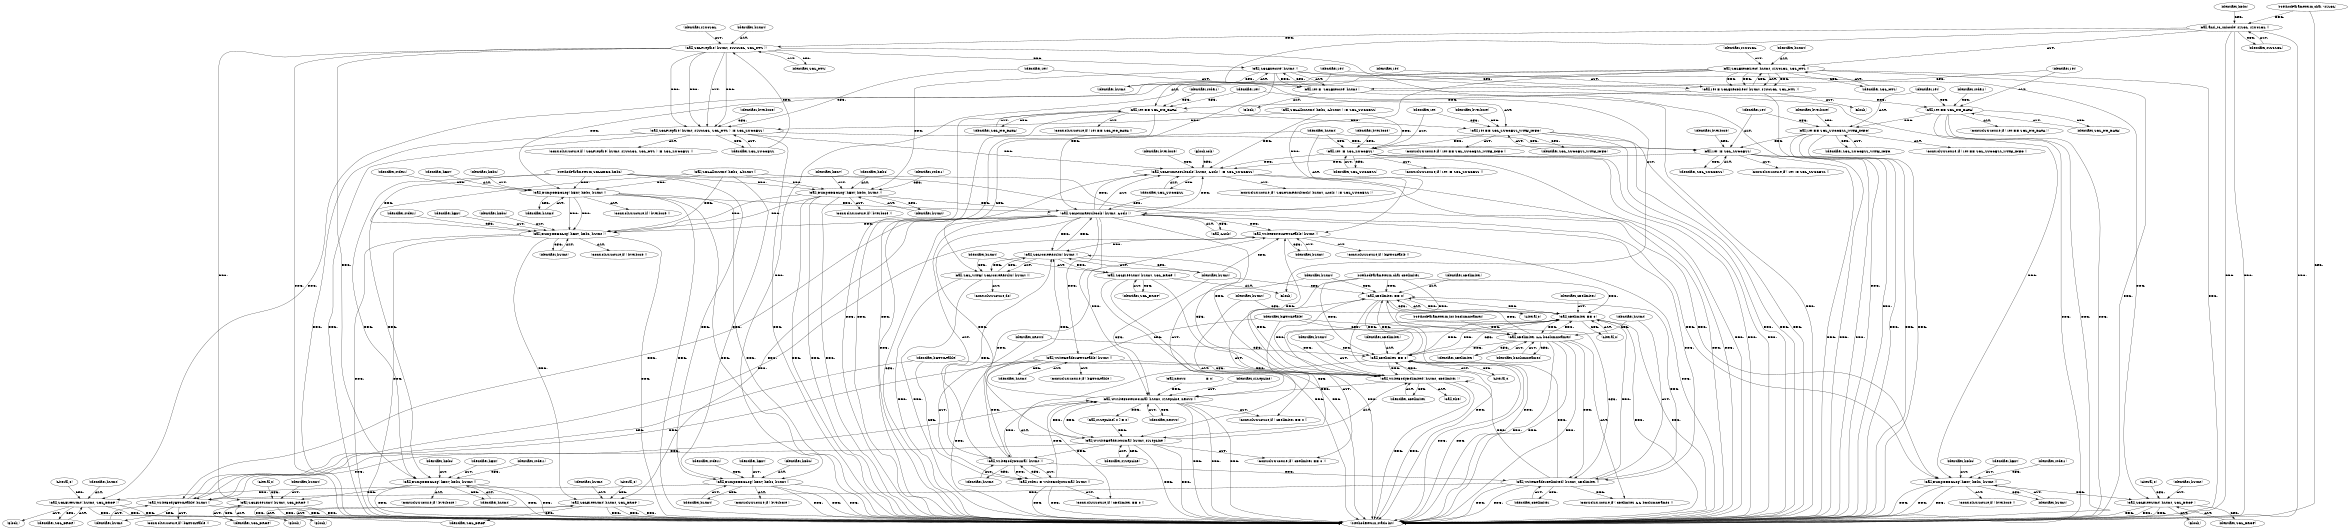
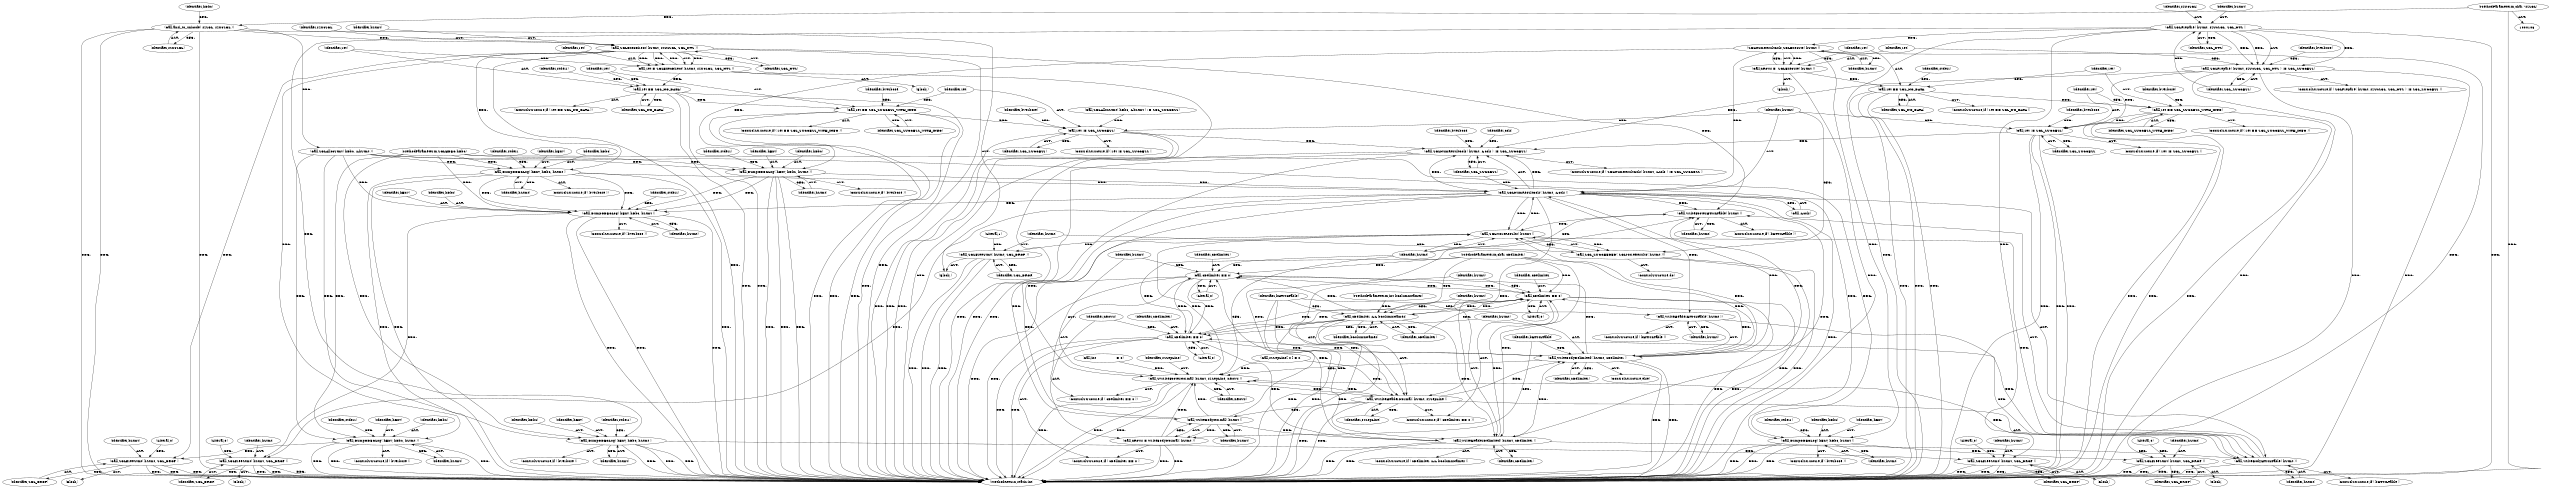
none -> (2527, 28)
(1484, 34) -> (302, 69)
(2052, 48) -> (385, 38)
(1275, 69) -> (1784, 48)
(1763, 79) -> (675, 59)
(1332, 90) -> (1784, 69)
(1032, 124) -> none
(1265, 139) -> none
(1204, 152) -> (1500, 131)
none -> (994, 234)
none -> (1982, 241)
(2319, 265) -> (2513, 245)
(993, 276) -> (1621, 255)
(1214, 294) -> (1762, 270)
(1444, 306) -> (1448, 286)
(1888, 306) -> (922, 276)
(1201, 317) -> (1740, 296)
none -> (1528, 327)
(967, 337) -> (1017, 306)
(653, 358) -> (2045, 327)
(763, 368) -> (2035, 337)
(890, 368) -> (1833, 337)
(1261, 368) -> (1735, 337)
(1190, 379) -> (1103, 358)
(1326, 389) -> (1332, 368)
(986, 390) -> none
(1684, 390) -> none
(1453, 399) -> (1631, 379)
(1130, 409) -> (1241, 367)
(1368, 410) -> (1518, 379)
(1598, 413) -> (1366, 345)
(1082, 451) -> (1296, 410)
(360, 472) -> (2018, 430)
(1055, 482) -> (1159, 441)
(1034, 492) -> (2143, 451)
(1601, 492) -> (1467, 451)
(1028, 513) -> none
